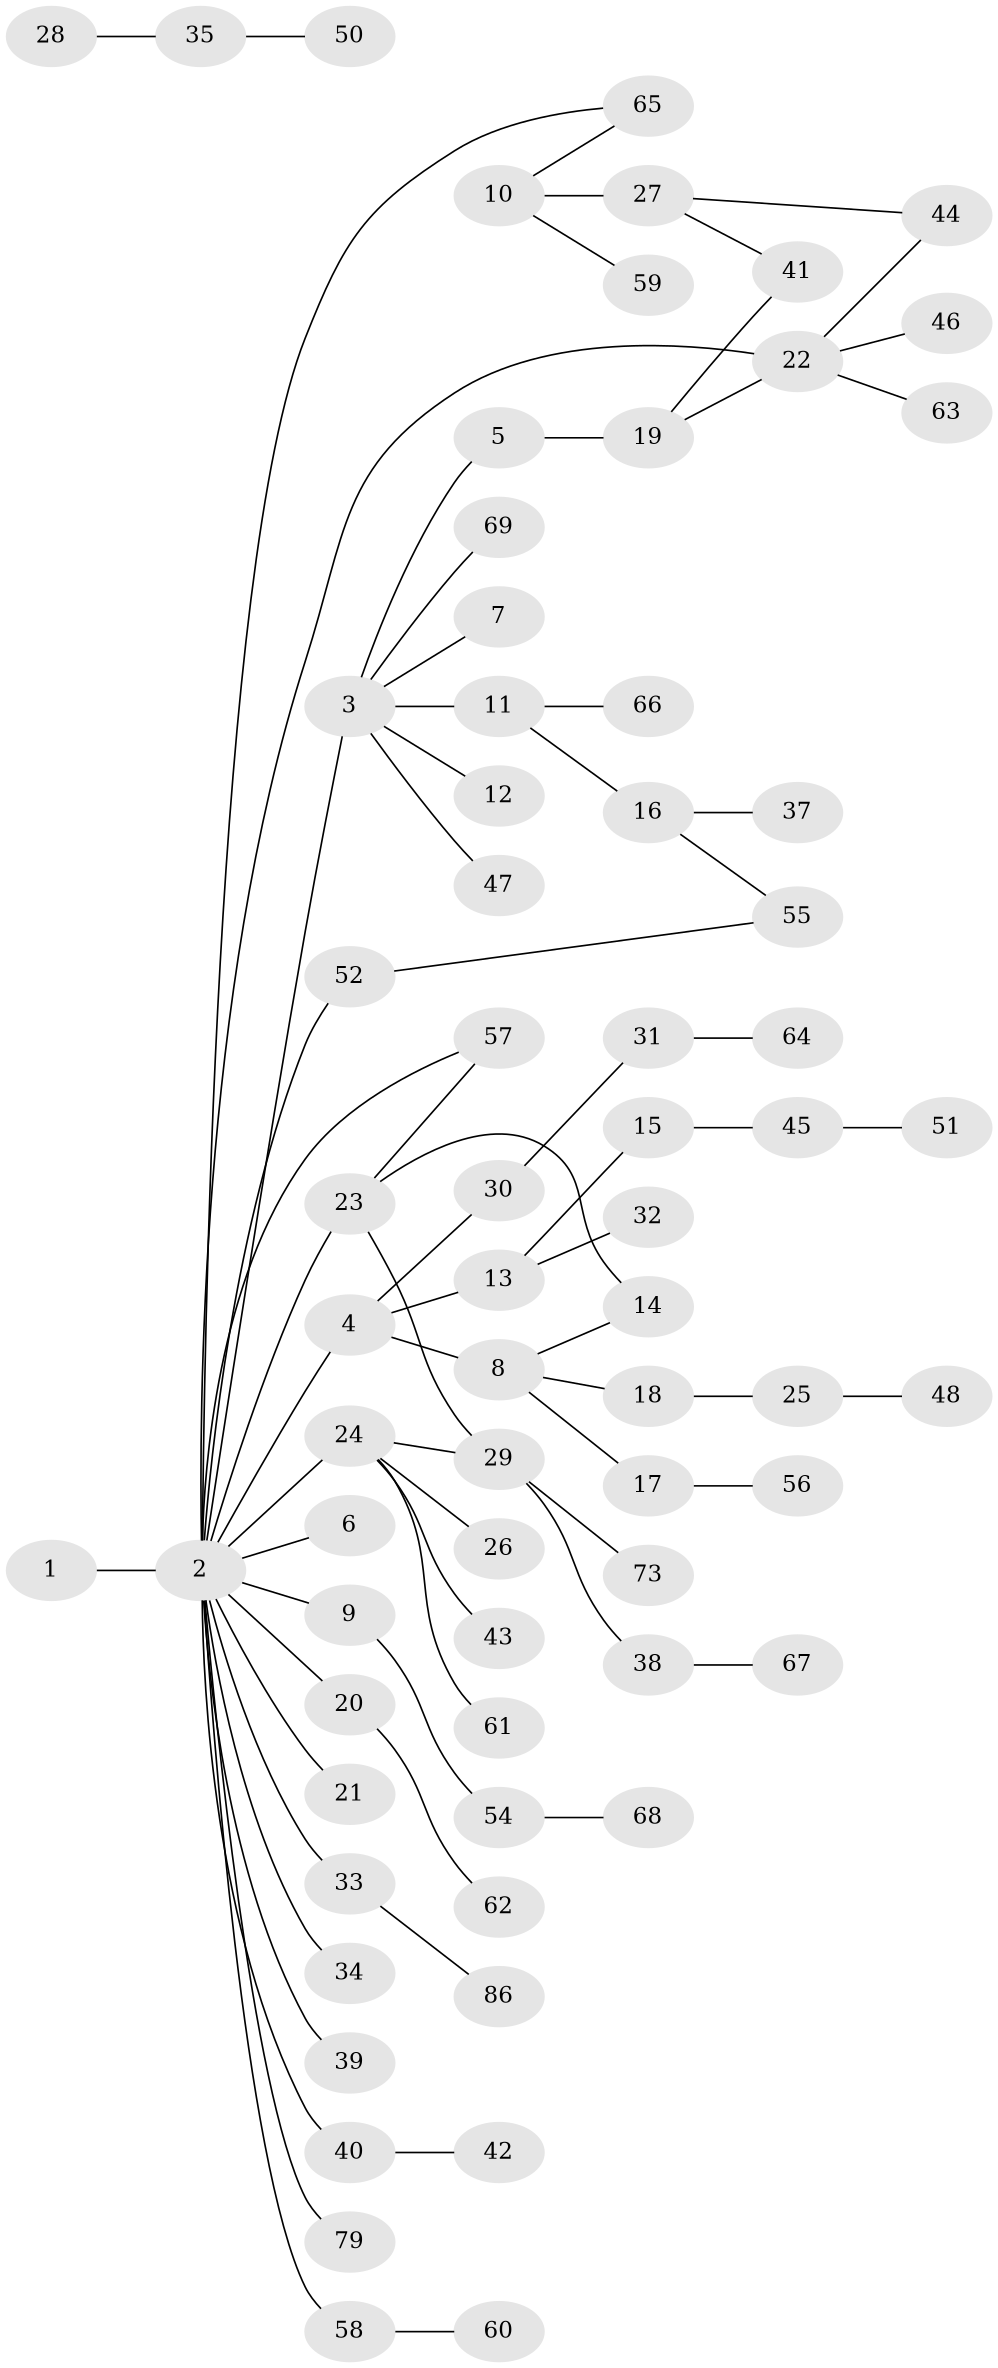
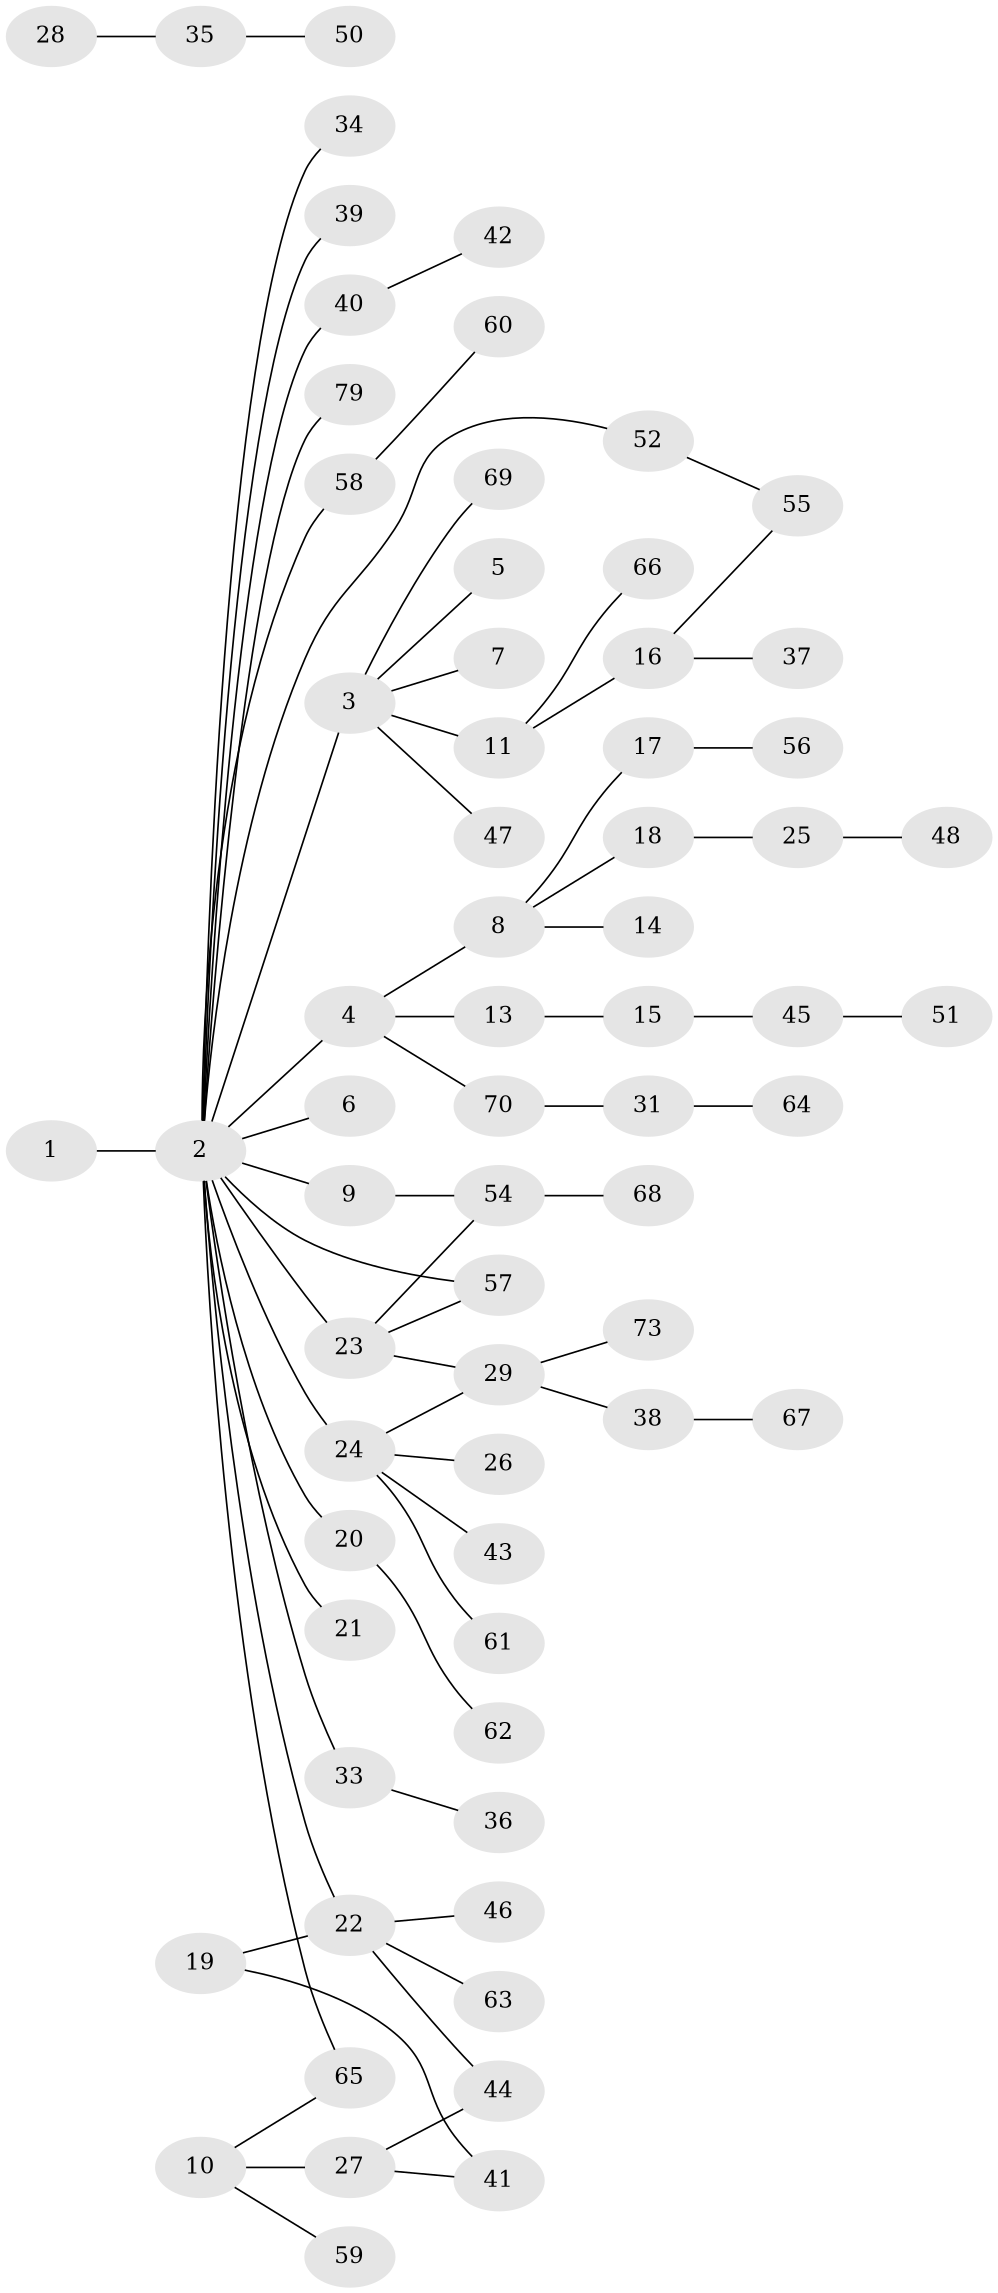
(574, 438) -> none
(499, 796) -> none
(529, 1140) -> (429, 1267)
(499, 1191) -> (499, 1106)
(648, 1217) -> none
(499, 1997) -> (499, 1823)
